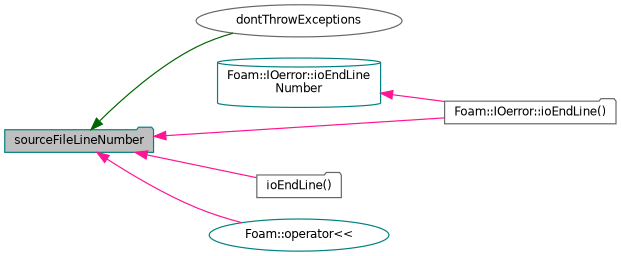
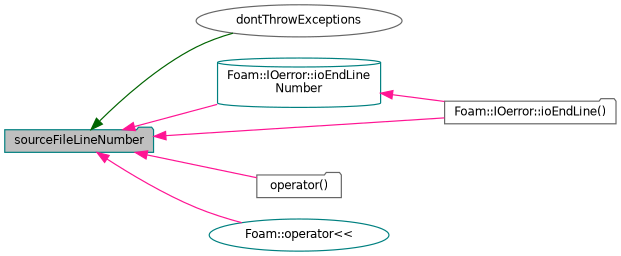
none -> (176, 115)
(299, 186) -> (299, 186)
